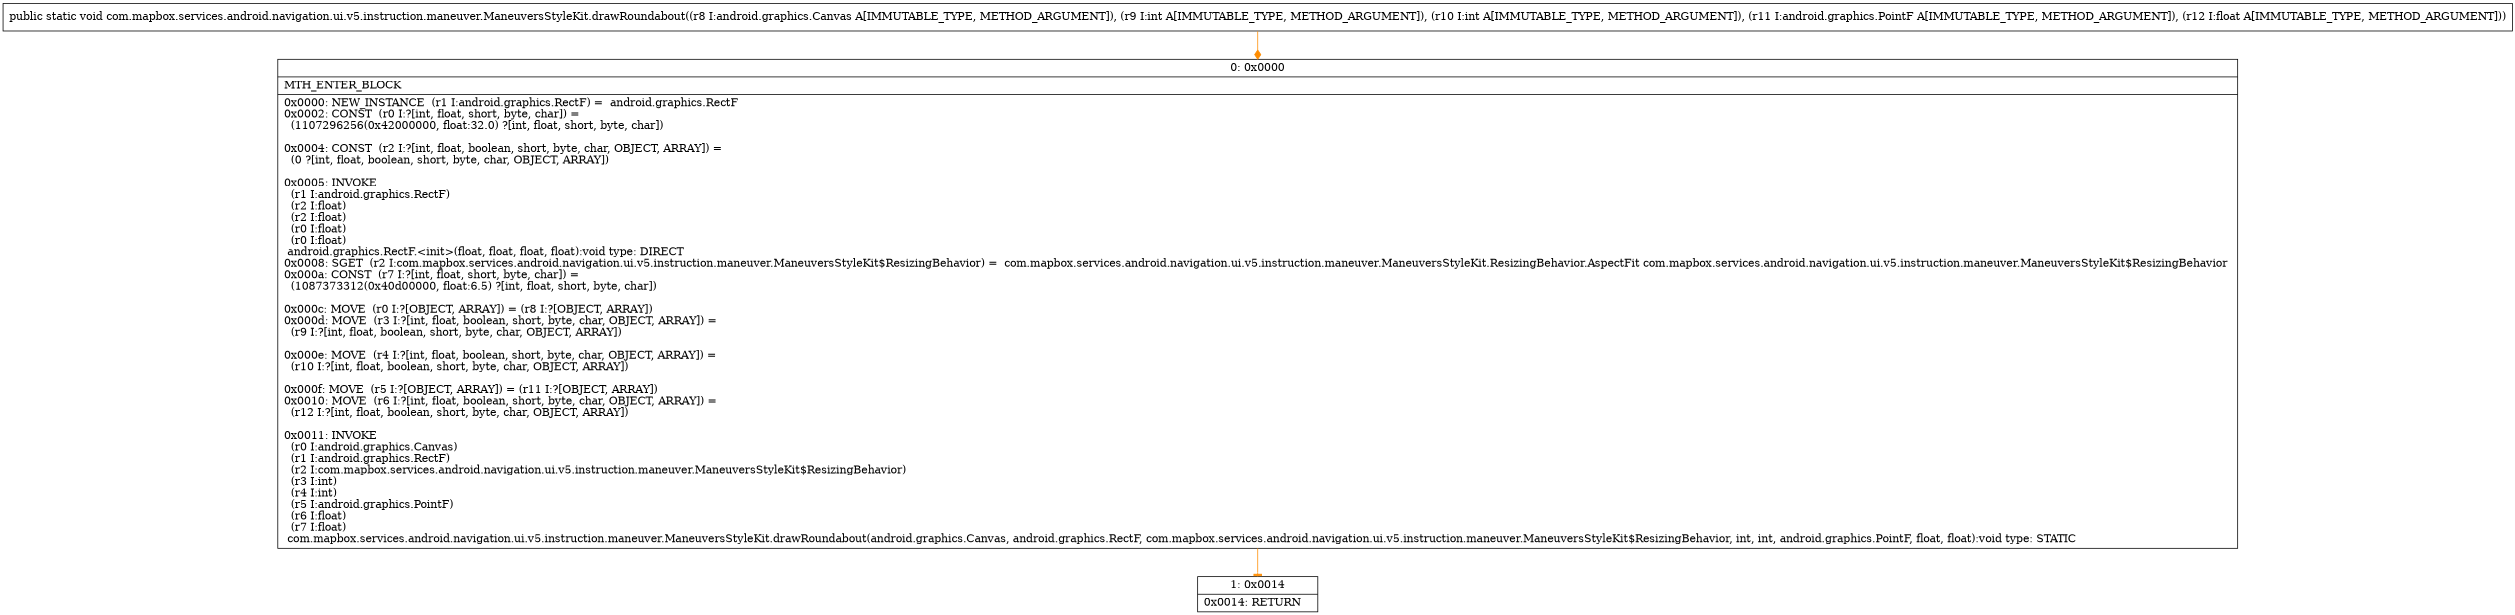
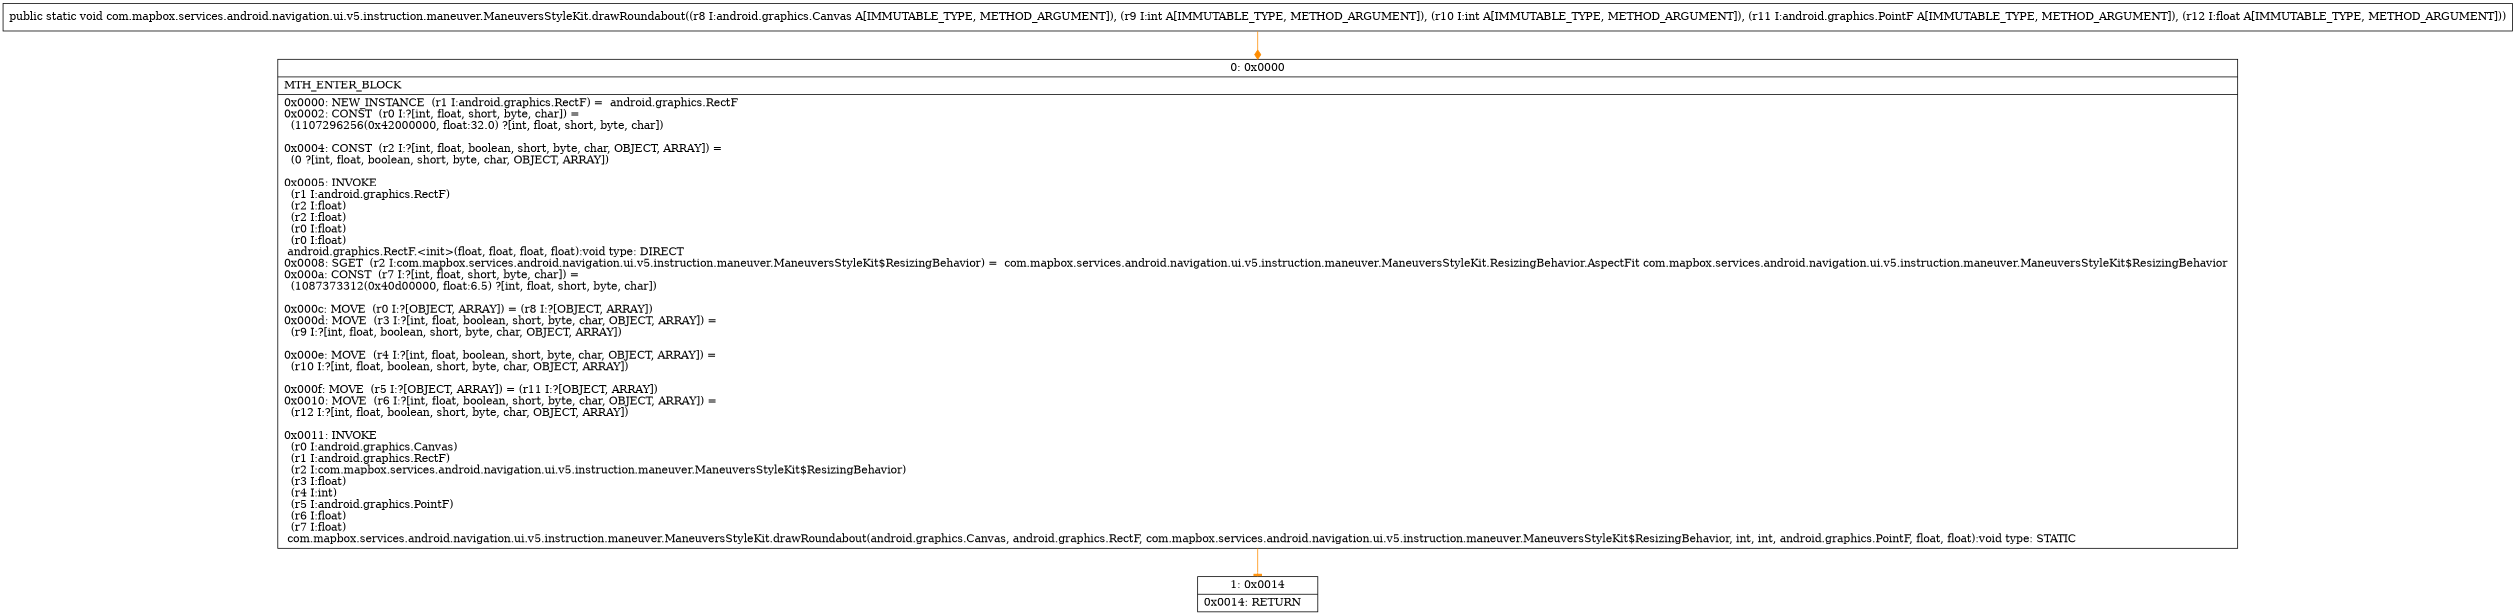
(311, 482) -> (315, 482)
